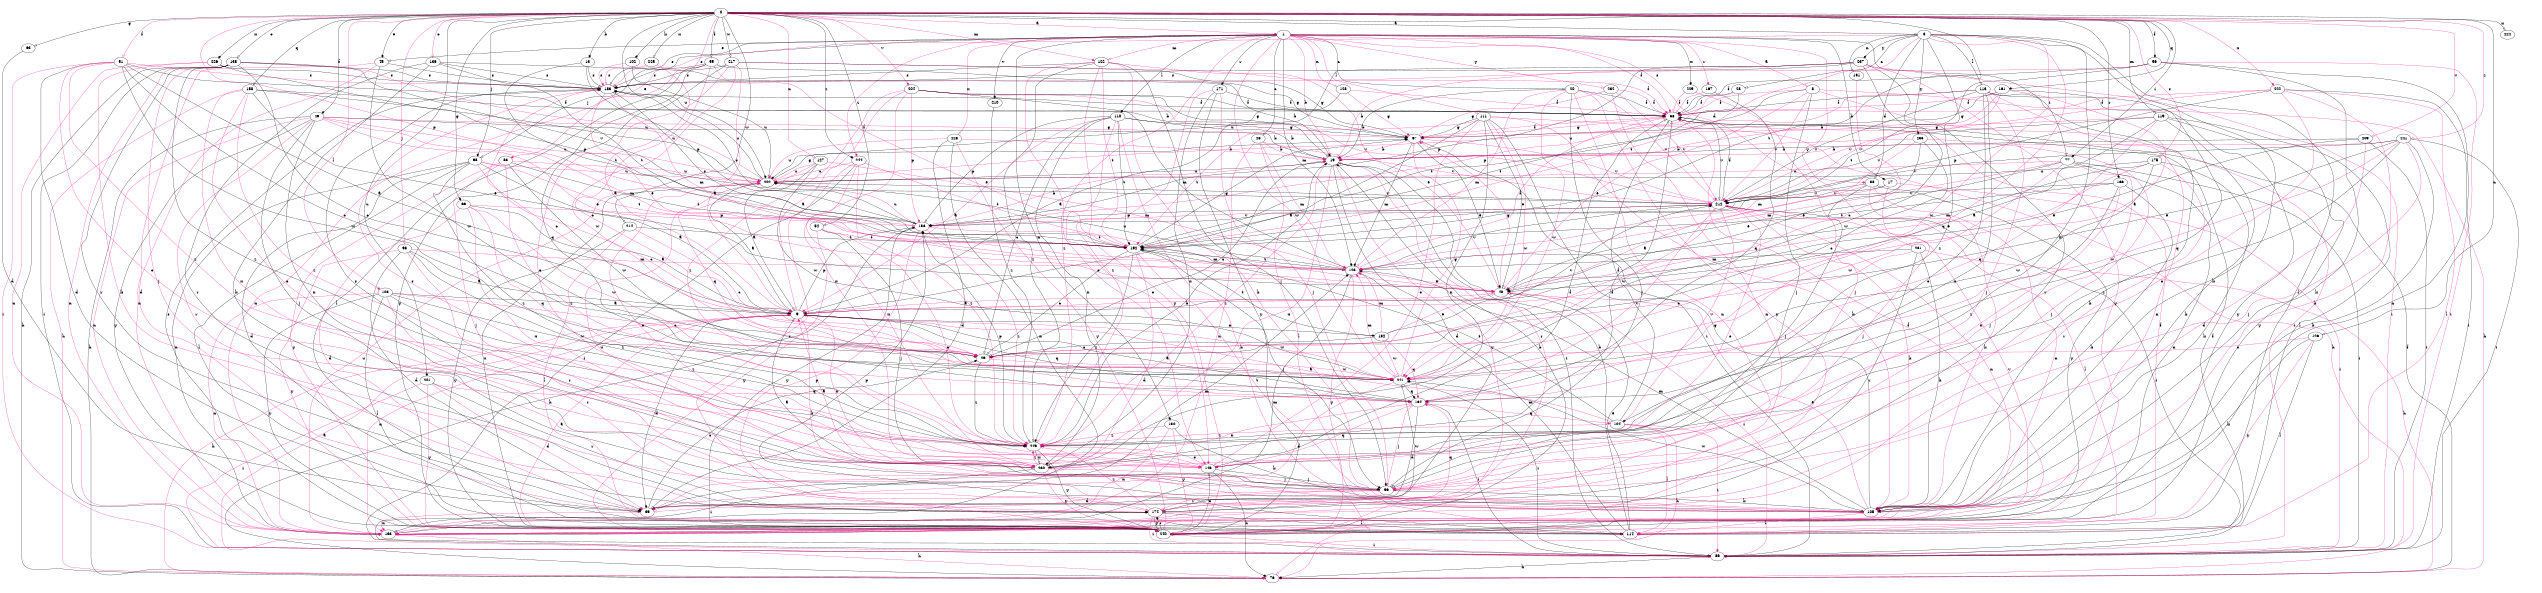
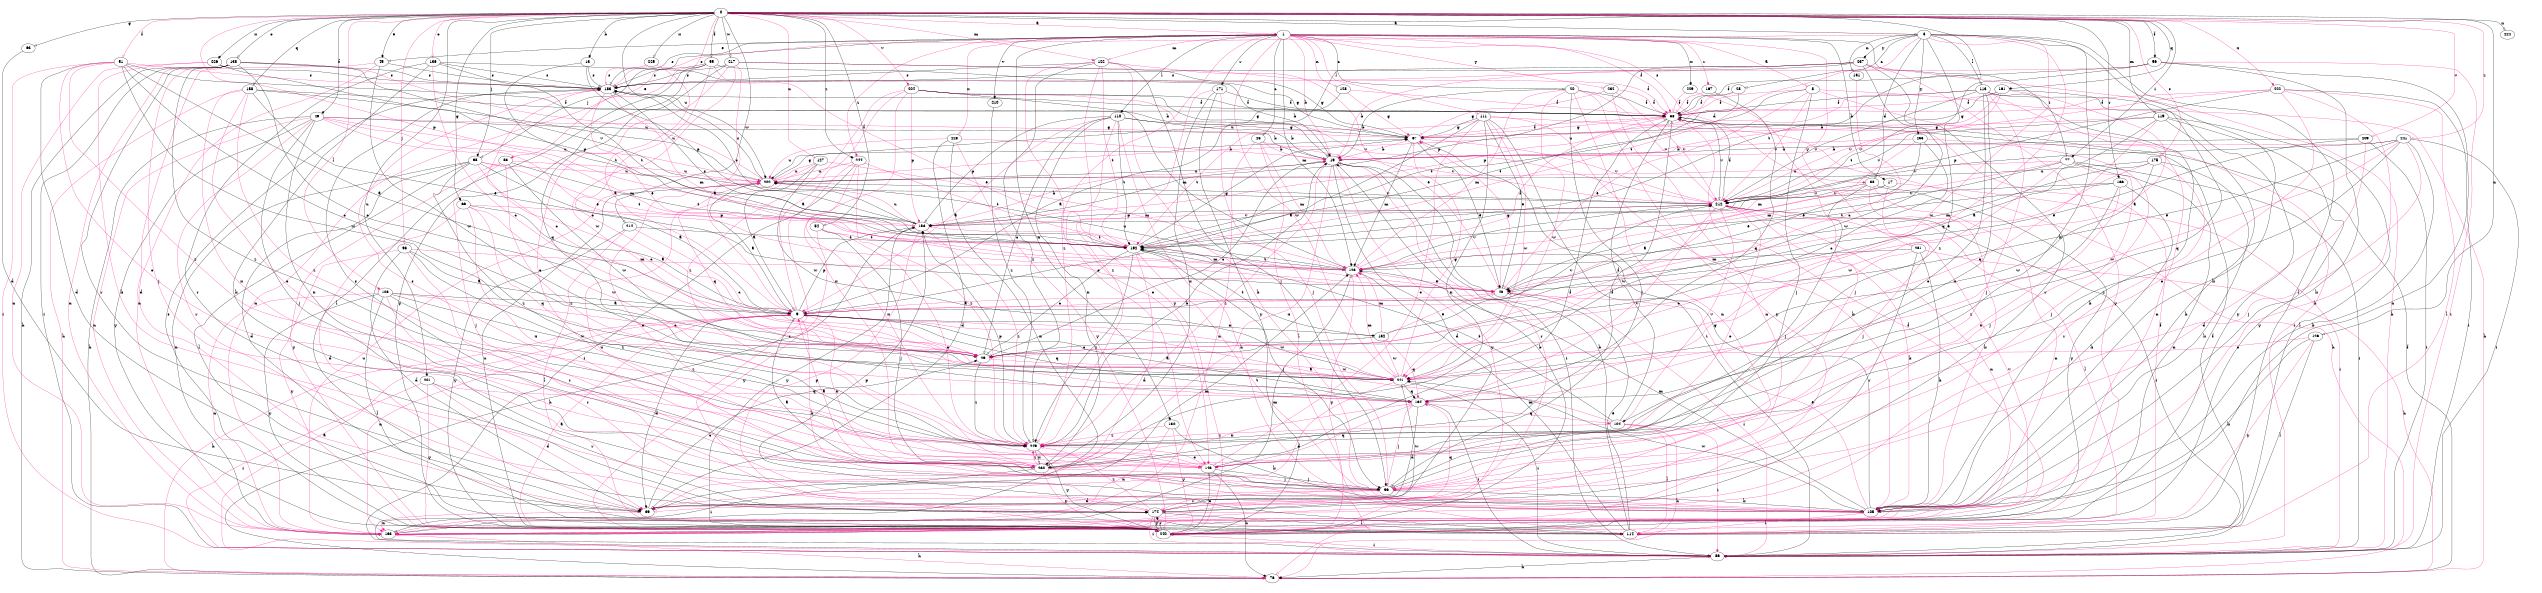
(632, 62) -> none
none -> (652, 291)
(2392, 315) -> (2392, 315)
